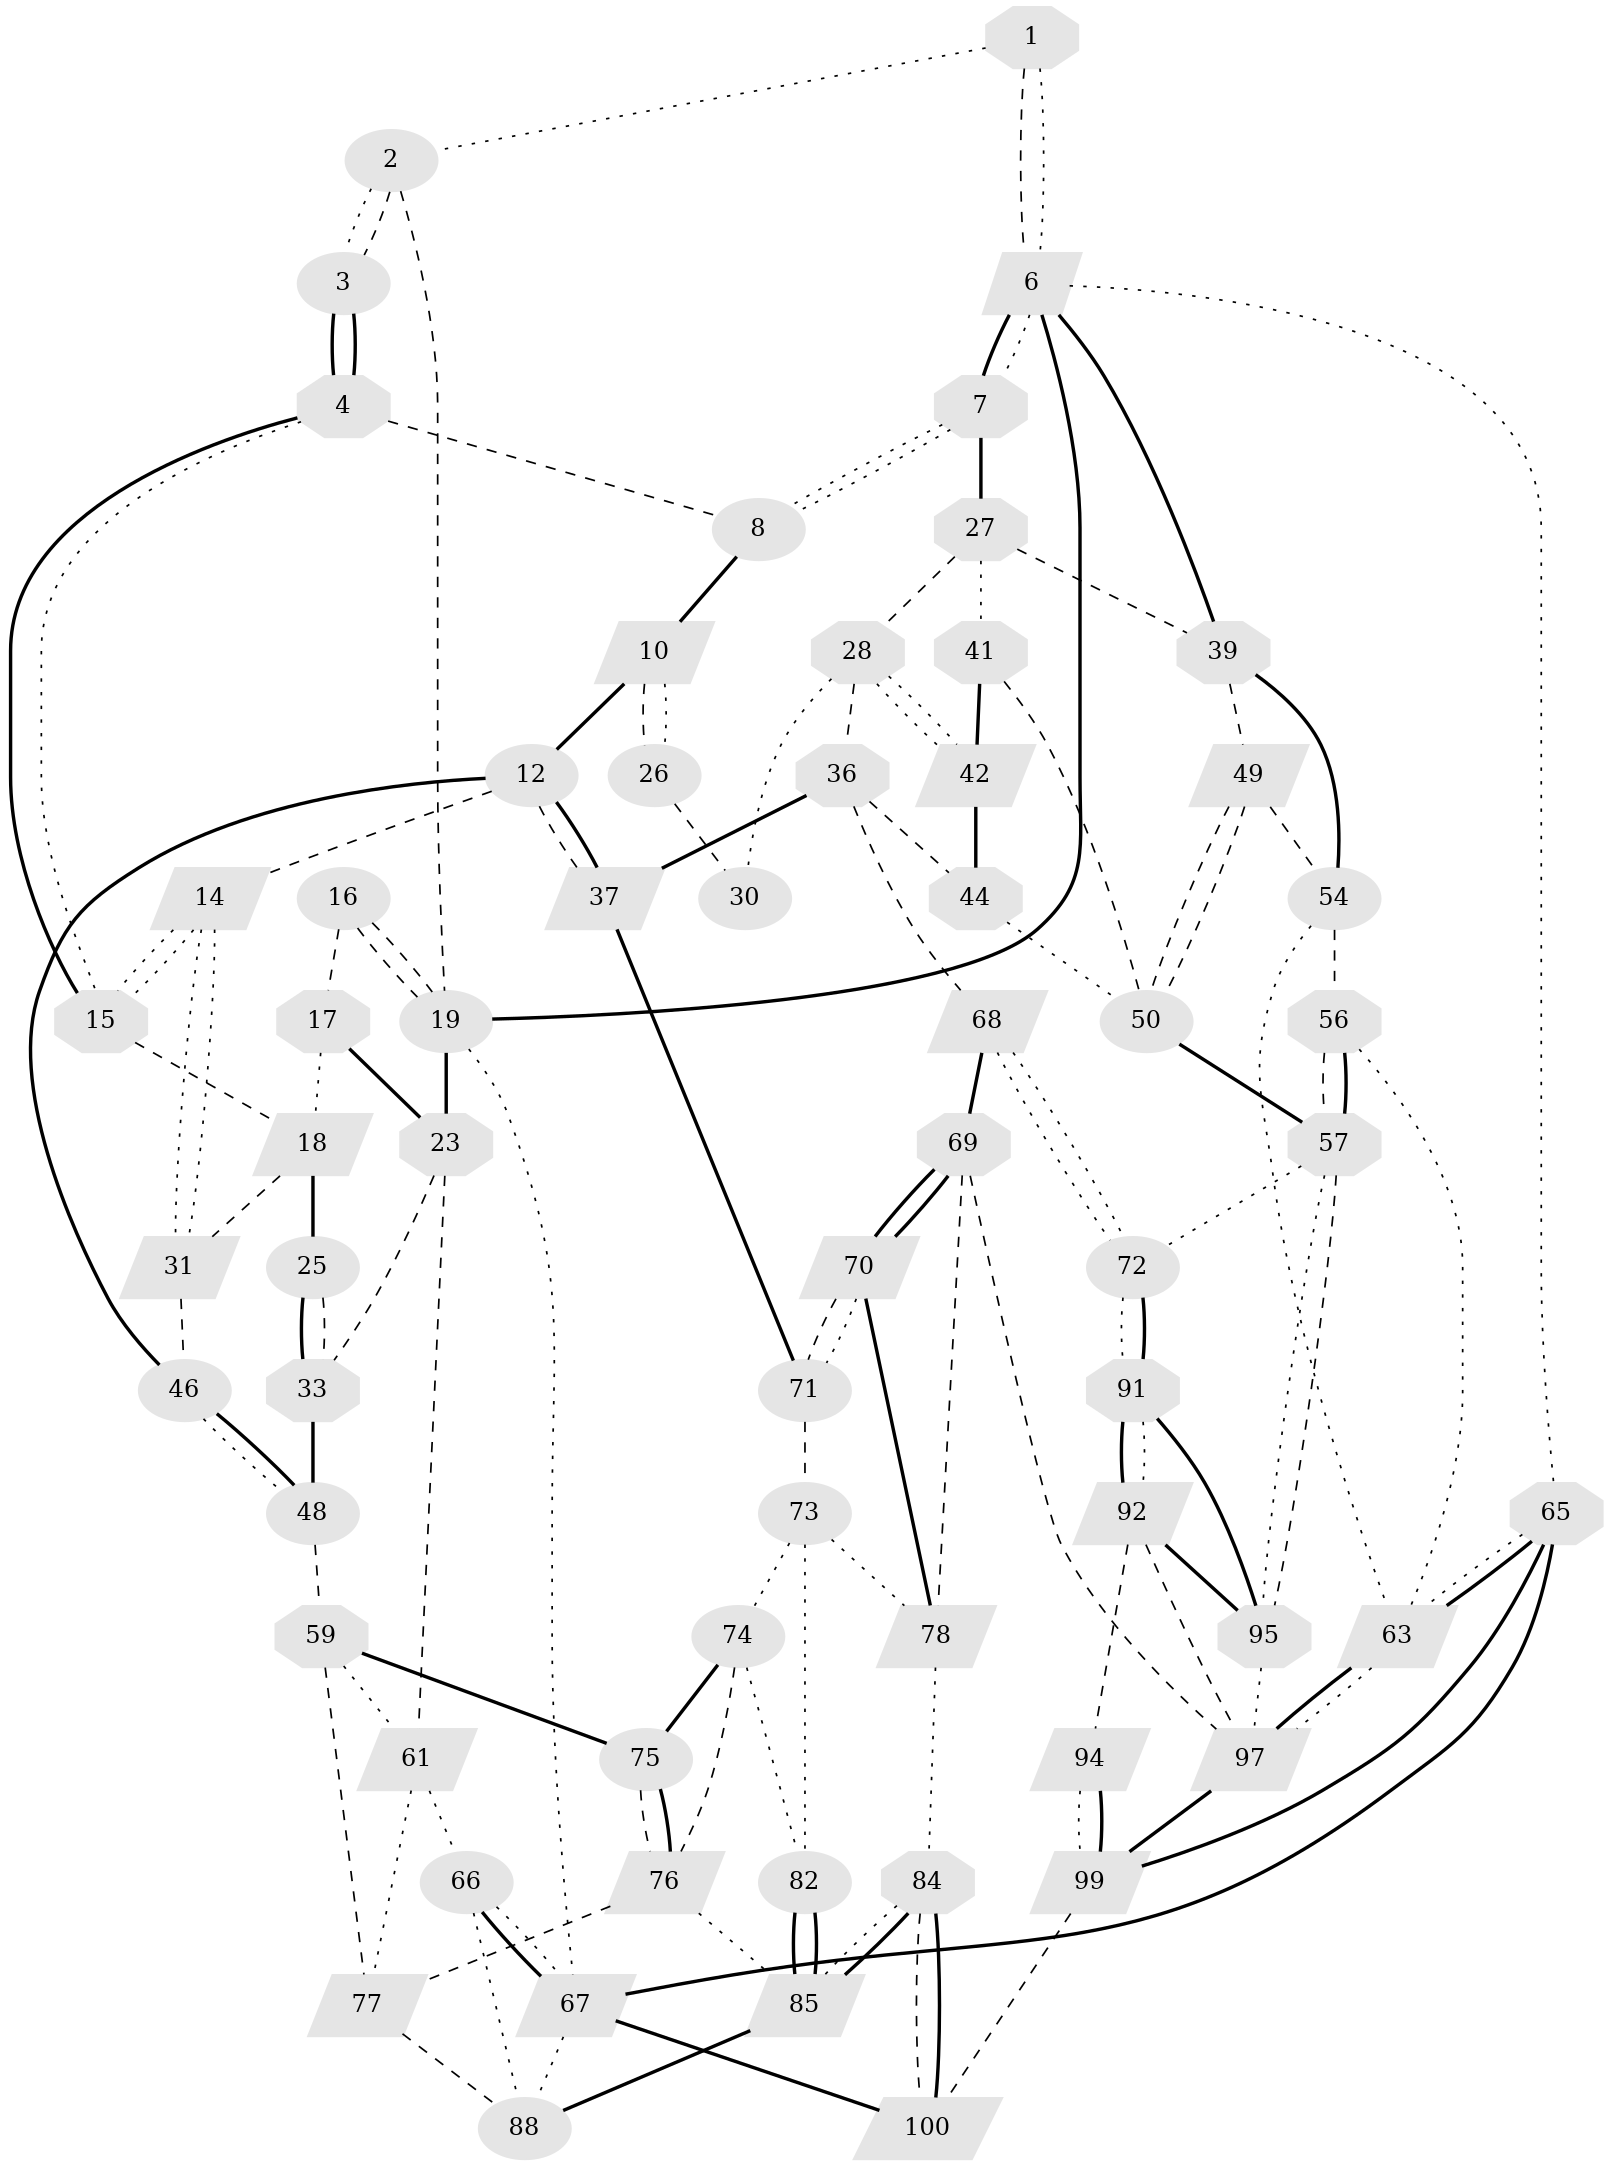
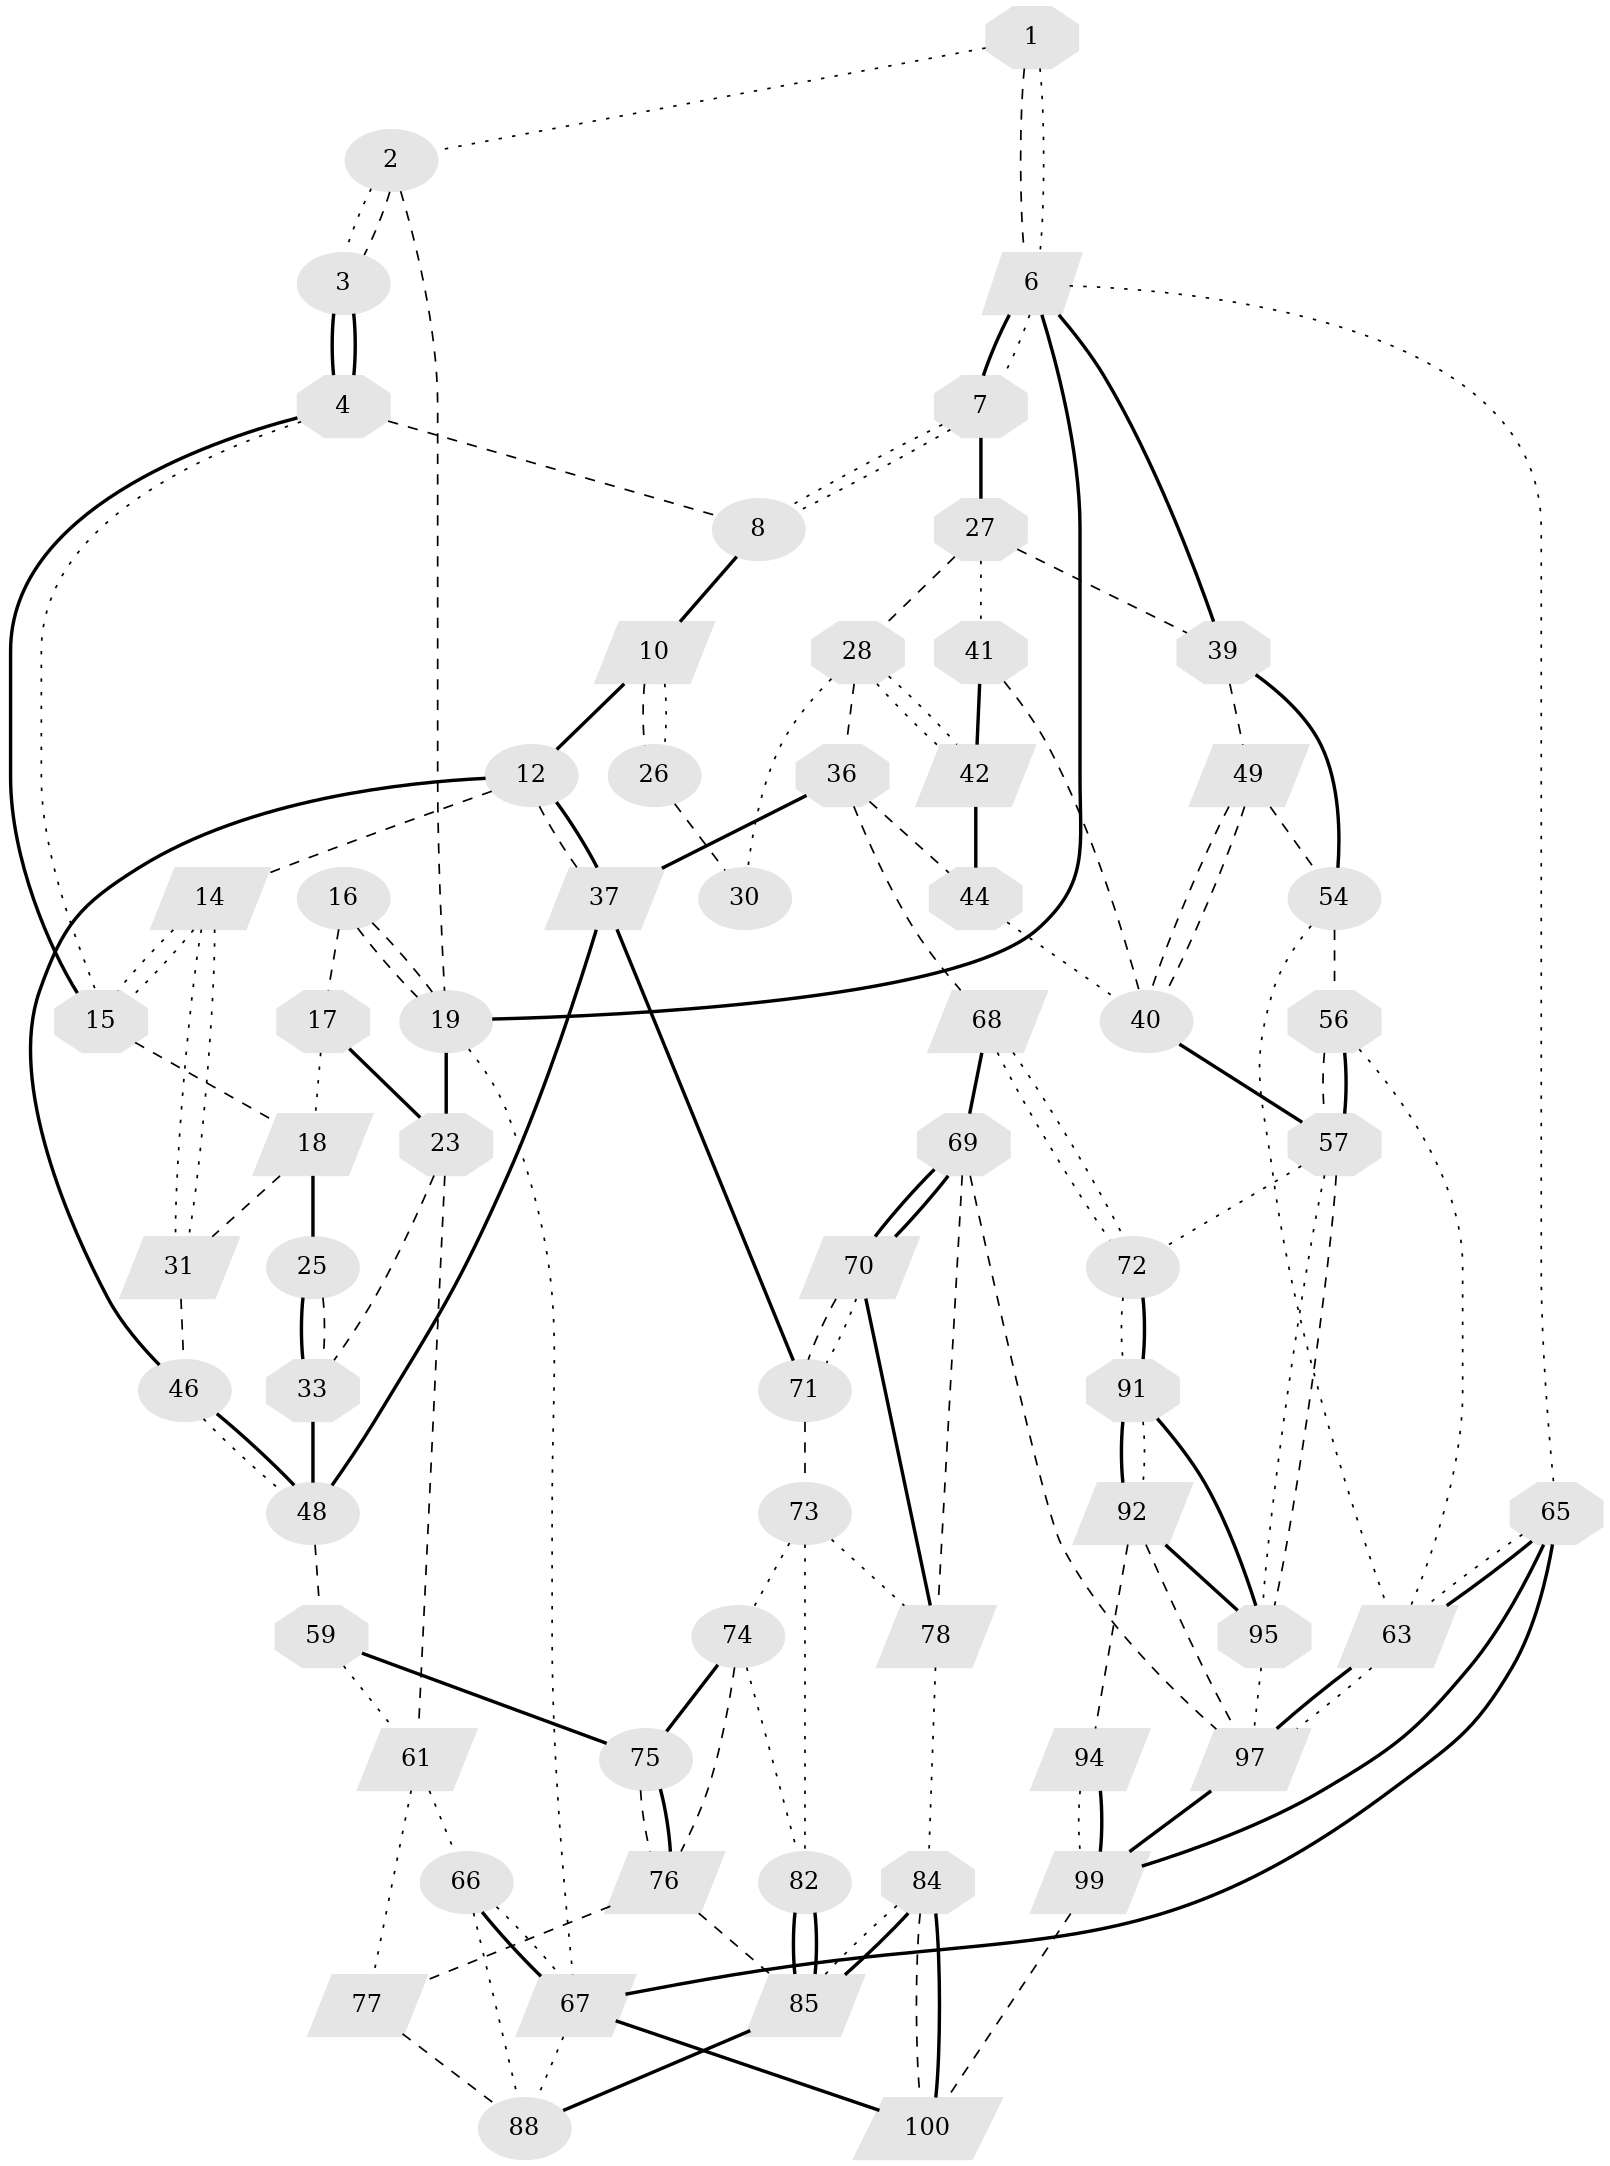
(1147, 1022) -> (1147, 1022)
none -> (488, 1219)
(345, 1821) -> none
(735, 1944) -> (735, 1944)
